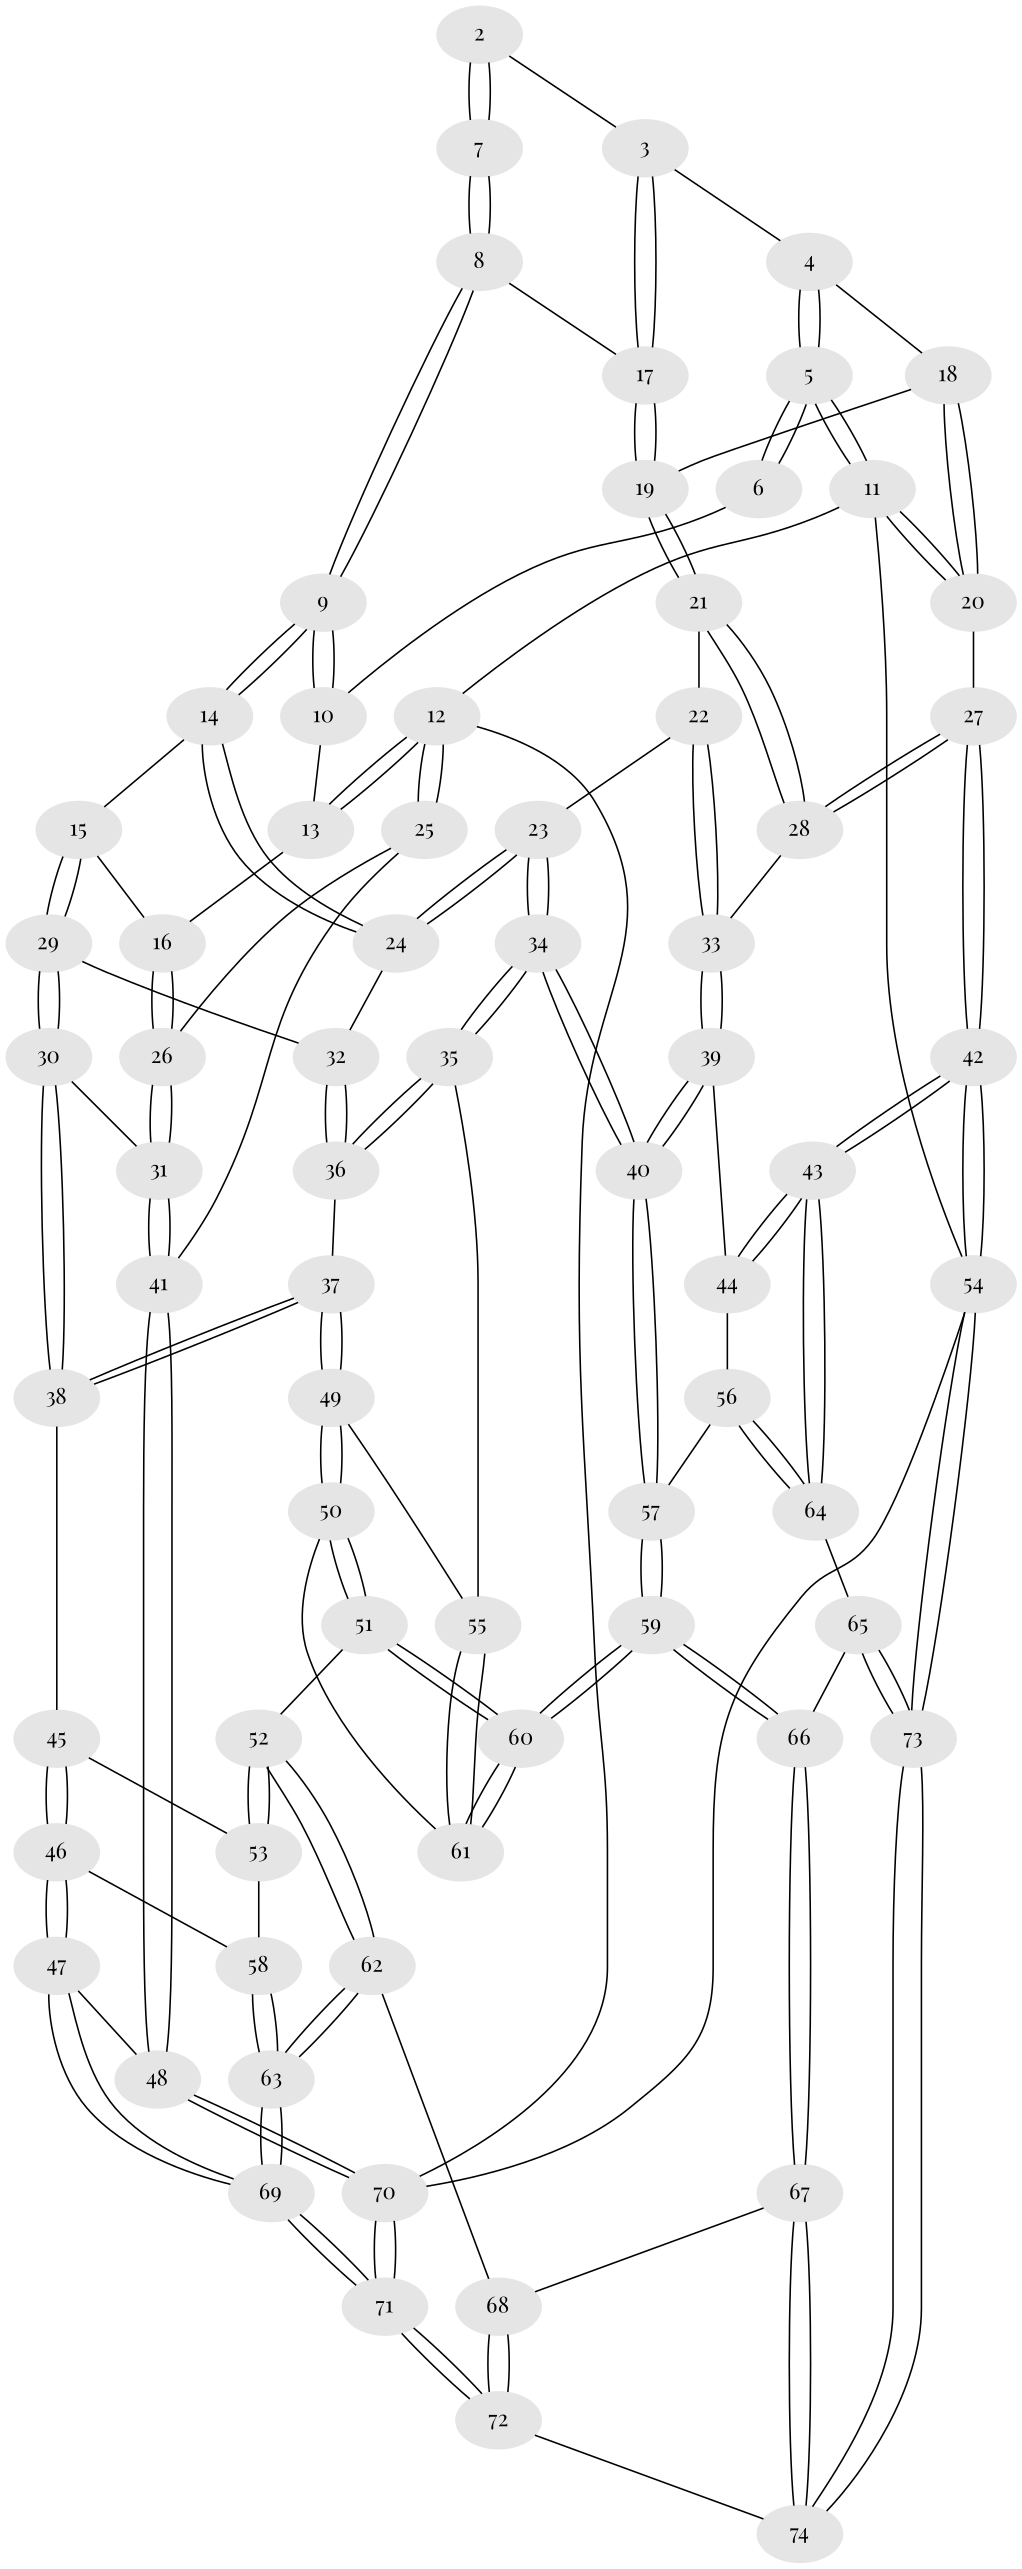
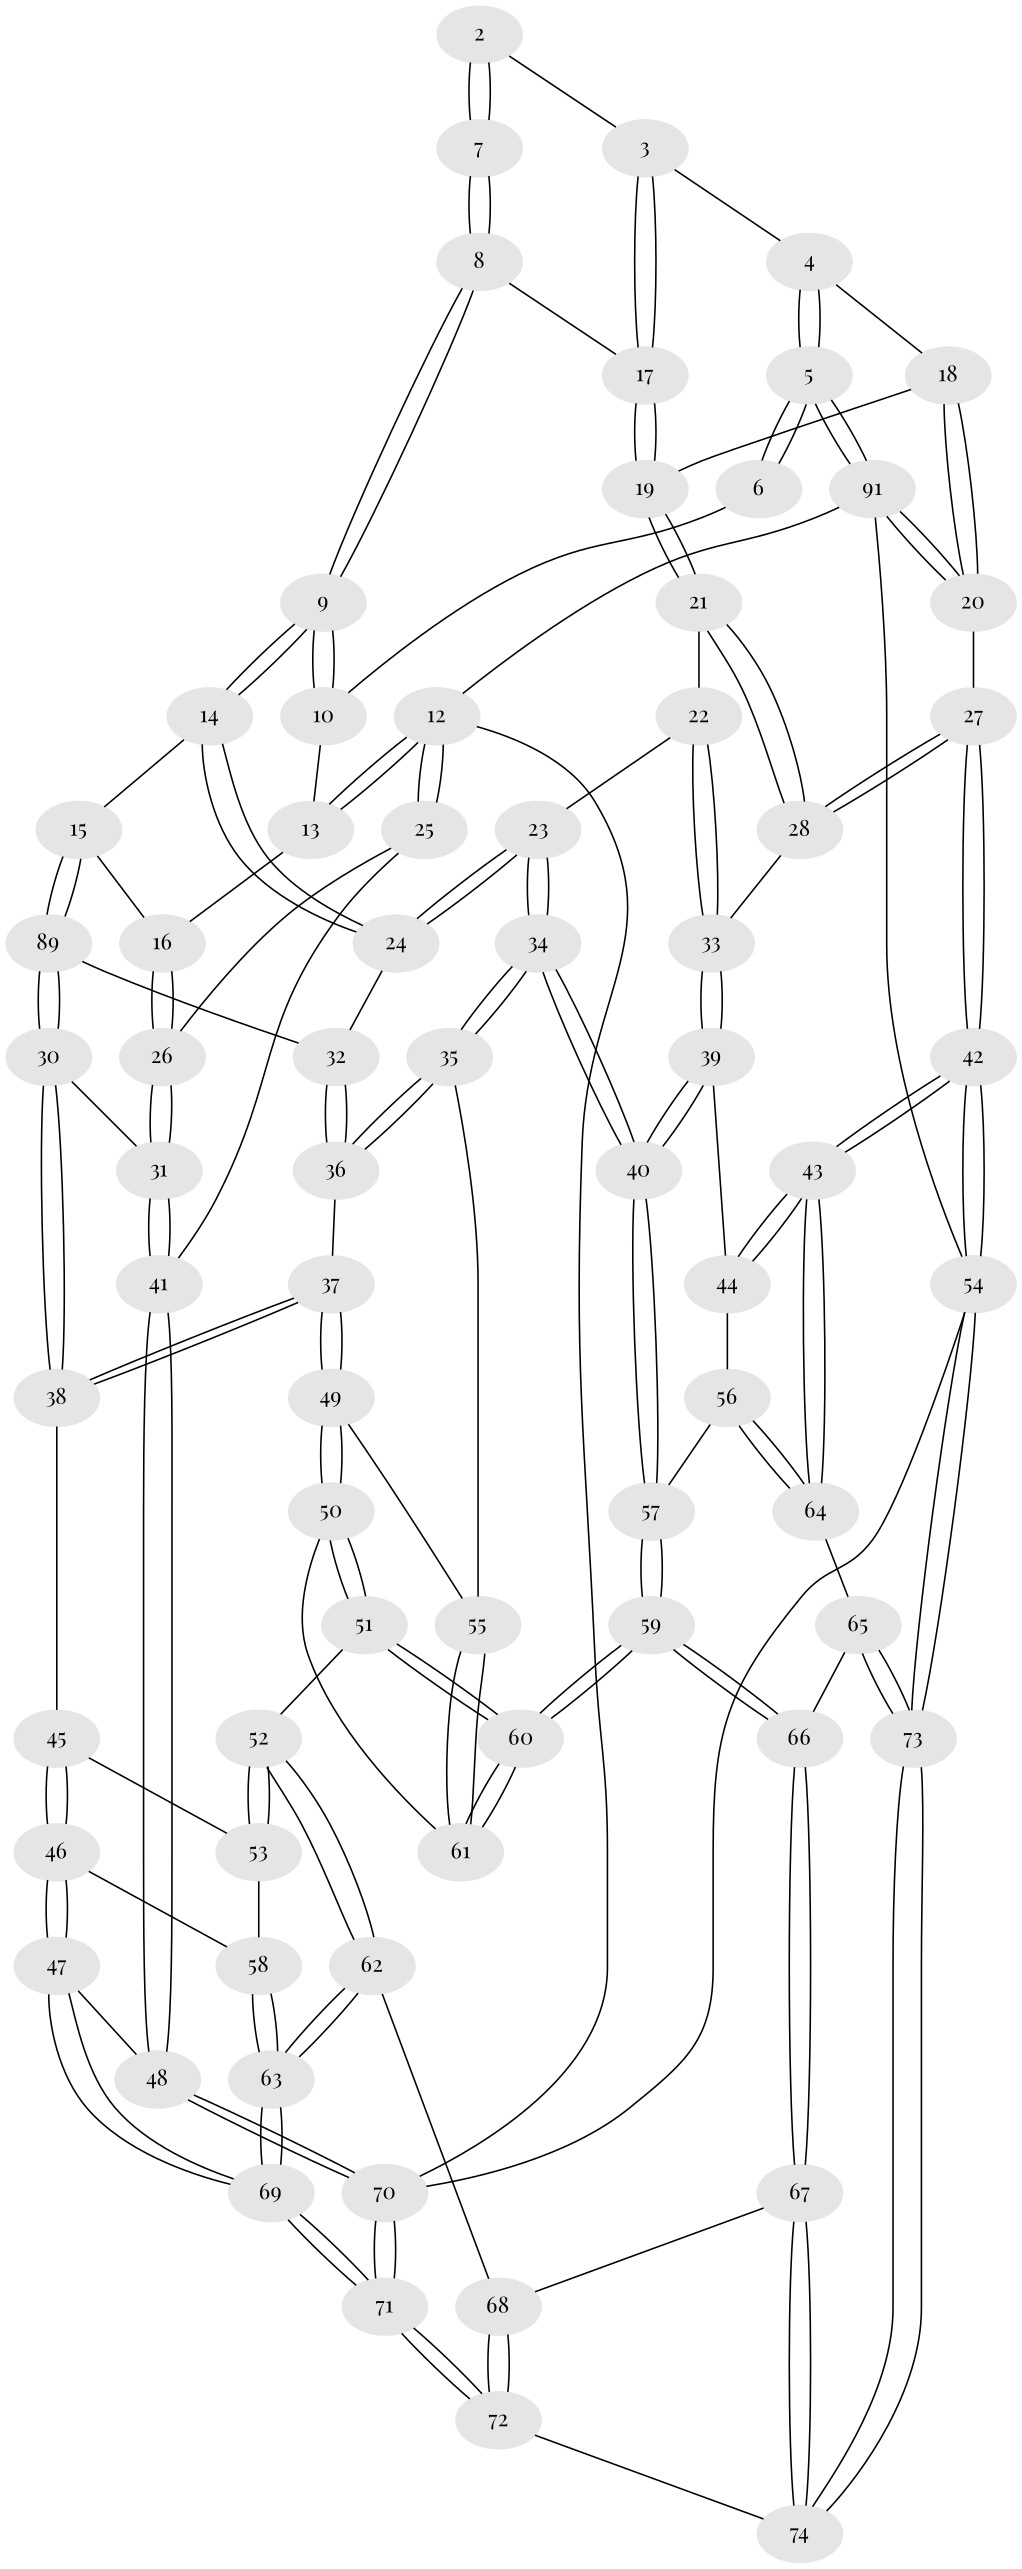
(873, 489) -> (873, 489)
(49, 944) -> (49, 944)
